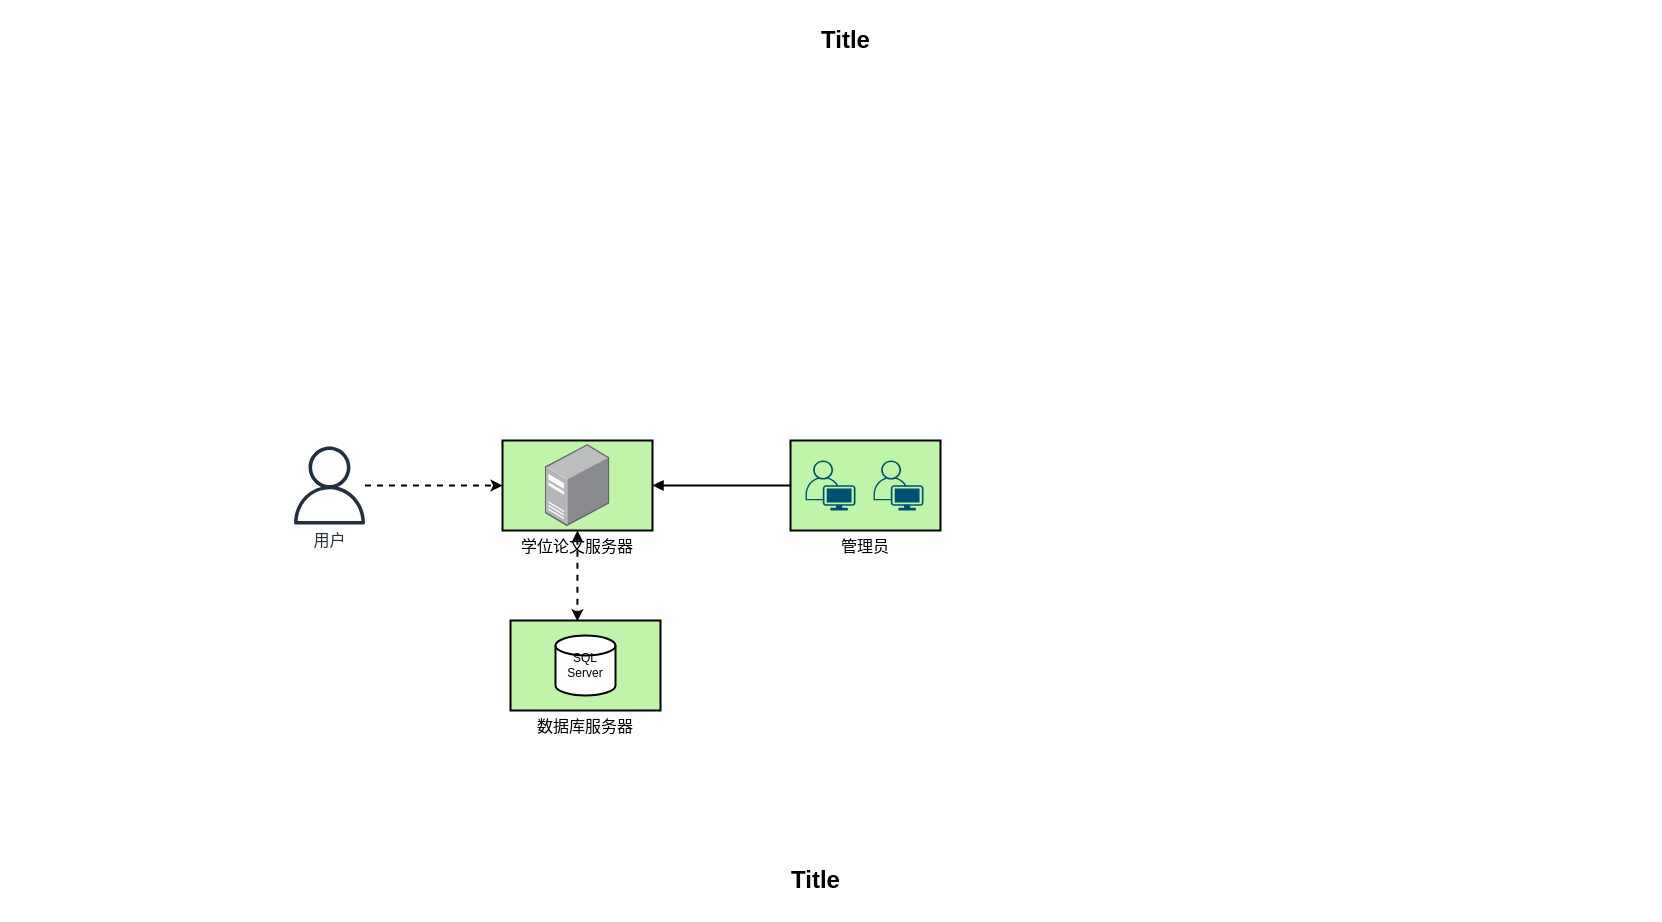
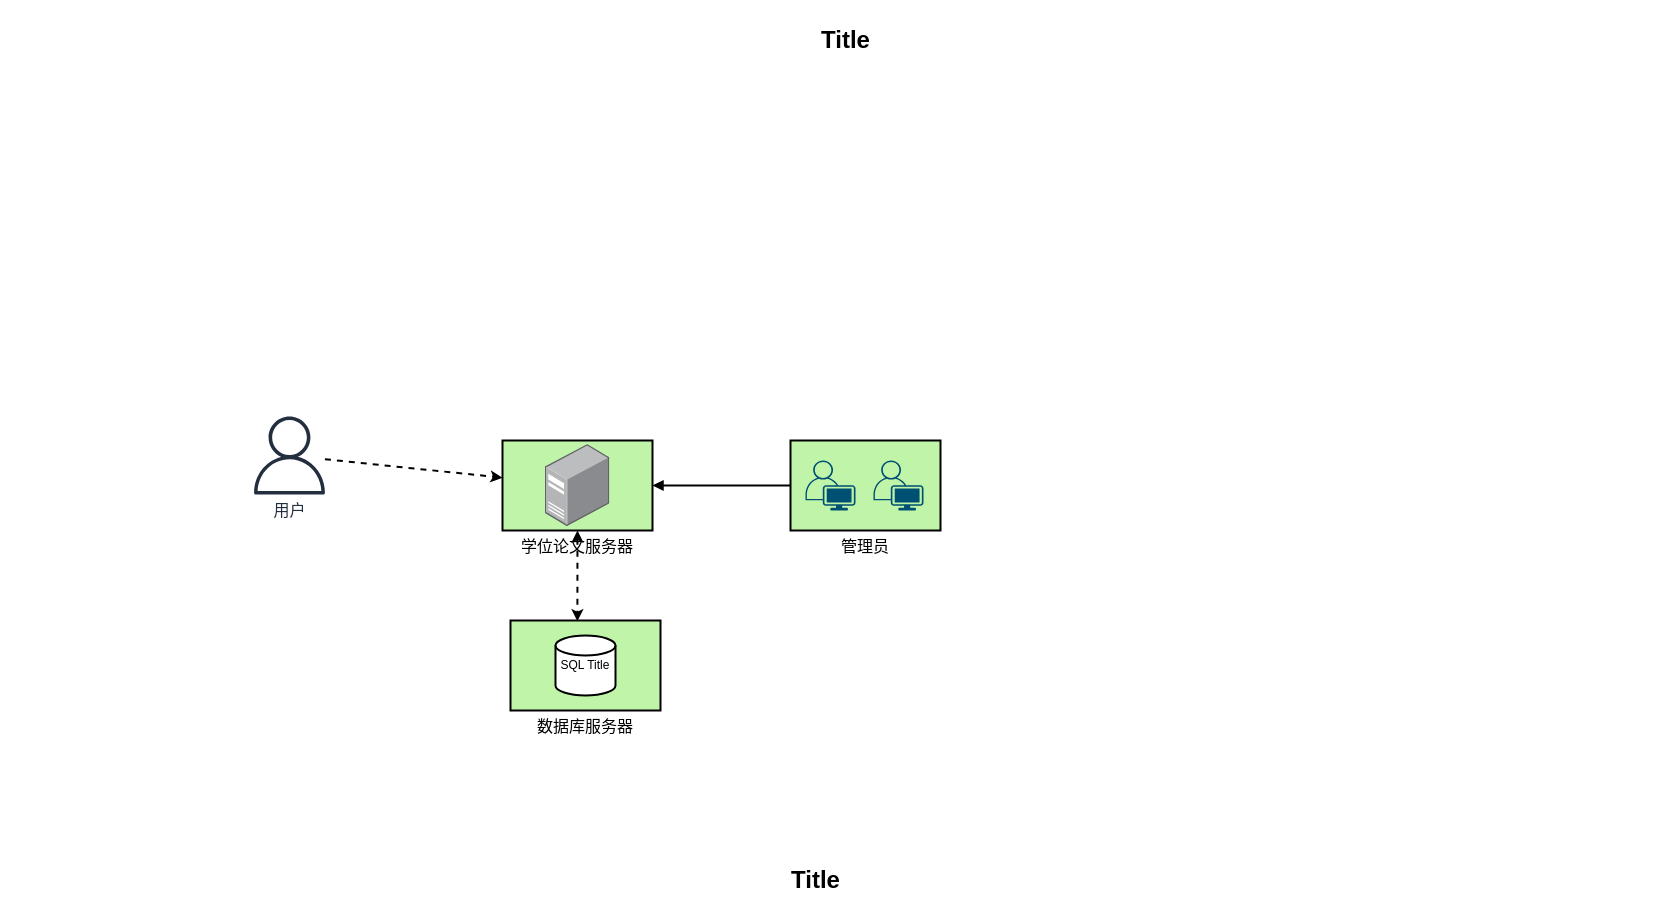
(330, 486) -> (290, 456)
(586, 666) -> (586, 666)
